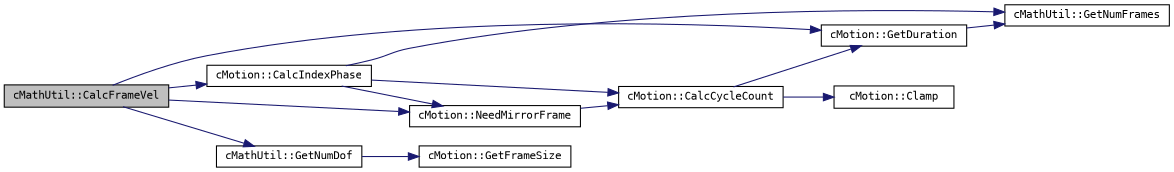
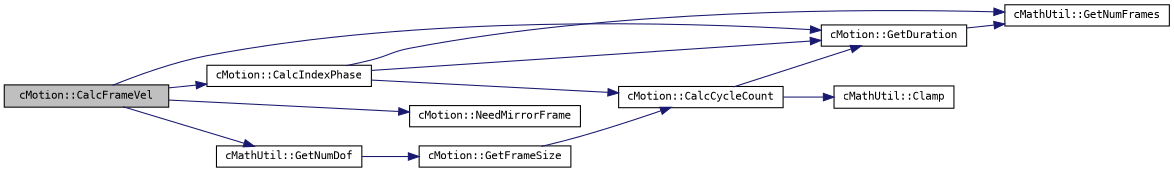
(387, 95) -> (591, 56)
(86, 96) -> (86, 96)
(894, 97) -> (894, 97)
(594, 107) -> (602, 130)
